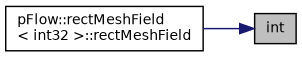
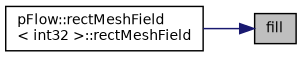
(275, 29) -> (275, 29)
